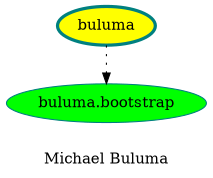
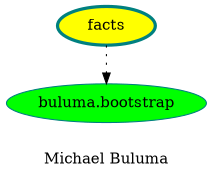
(106, 26) -> (106, 26)
